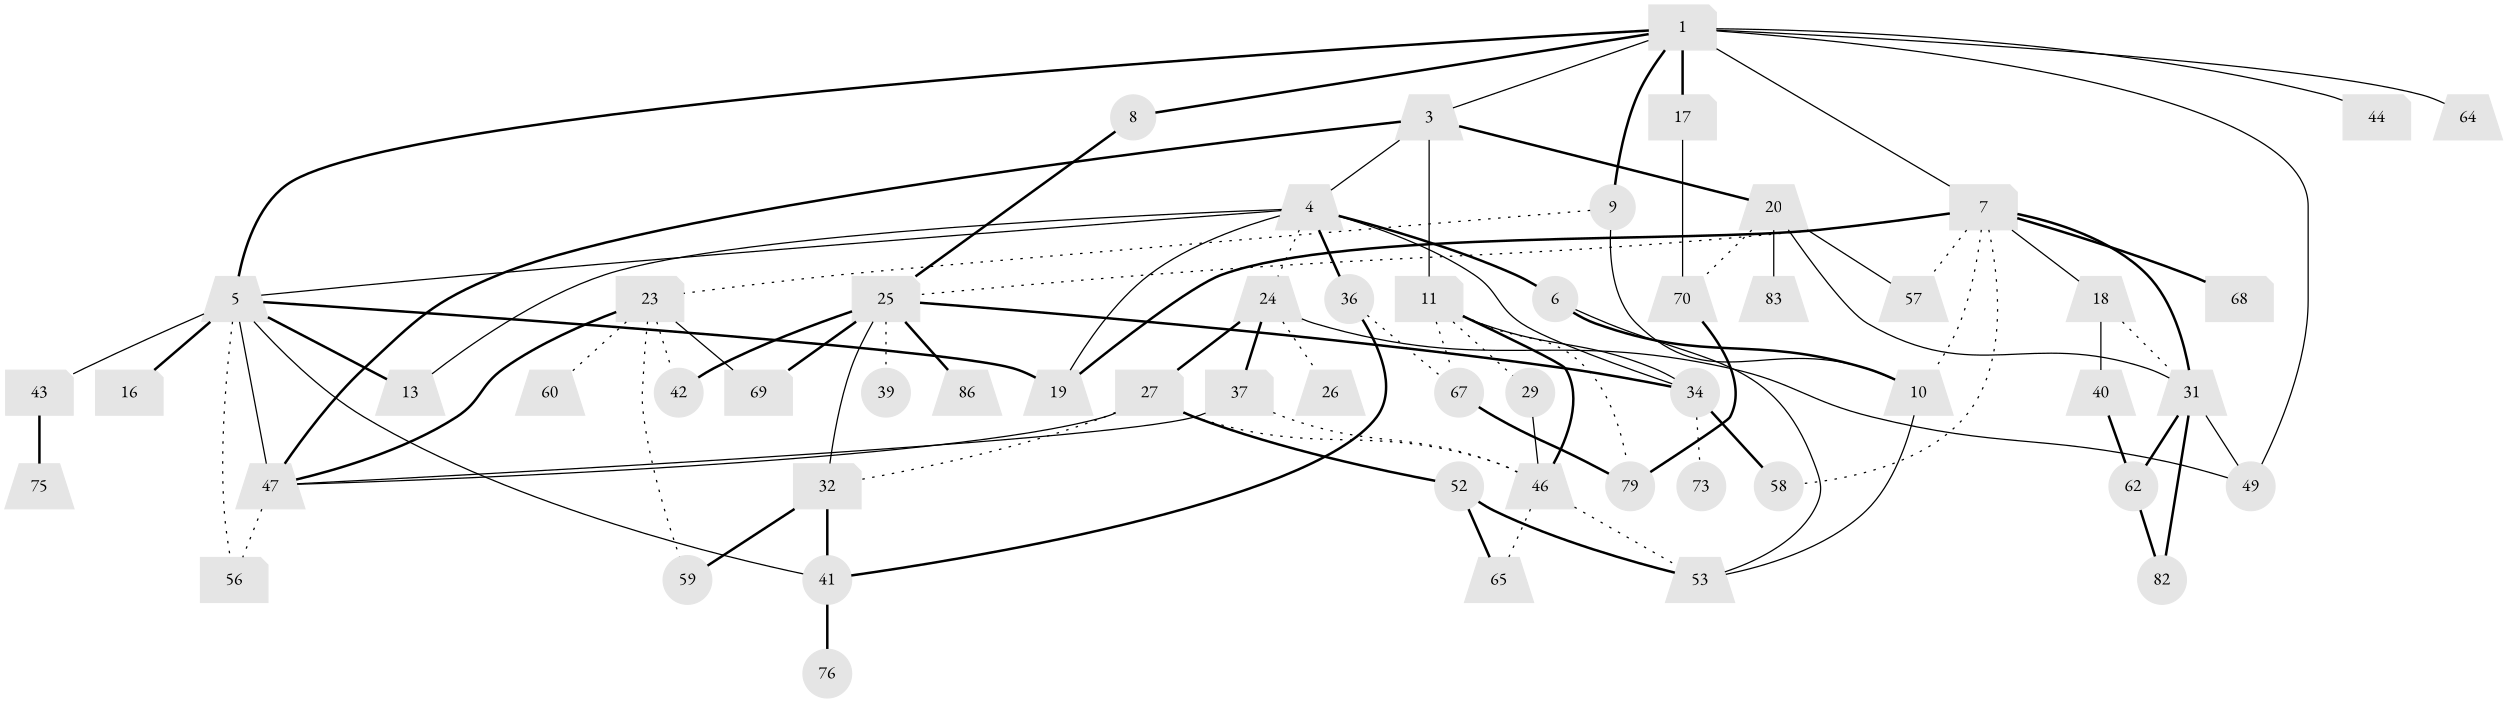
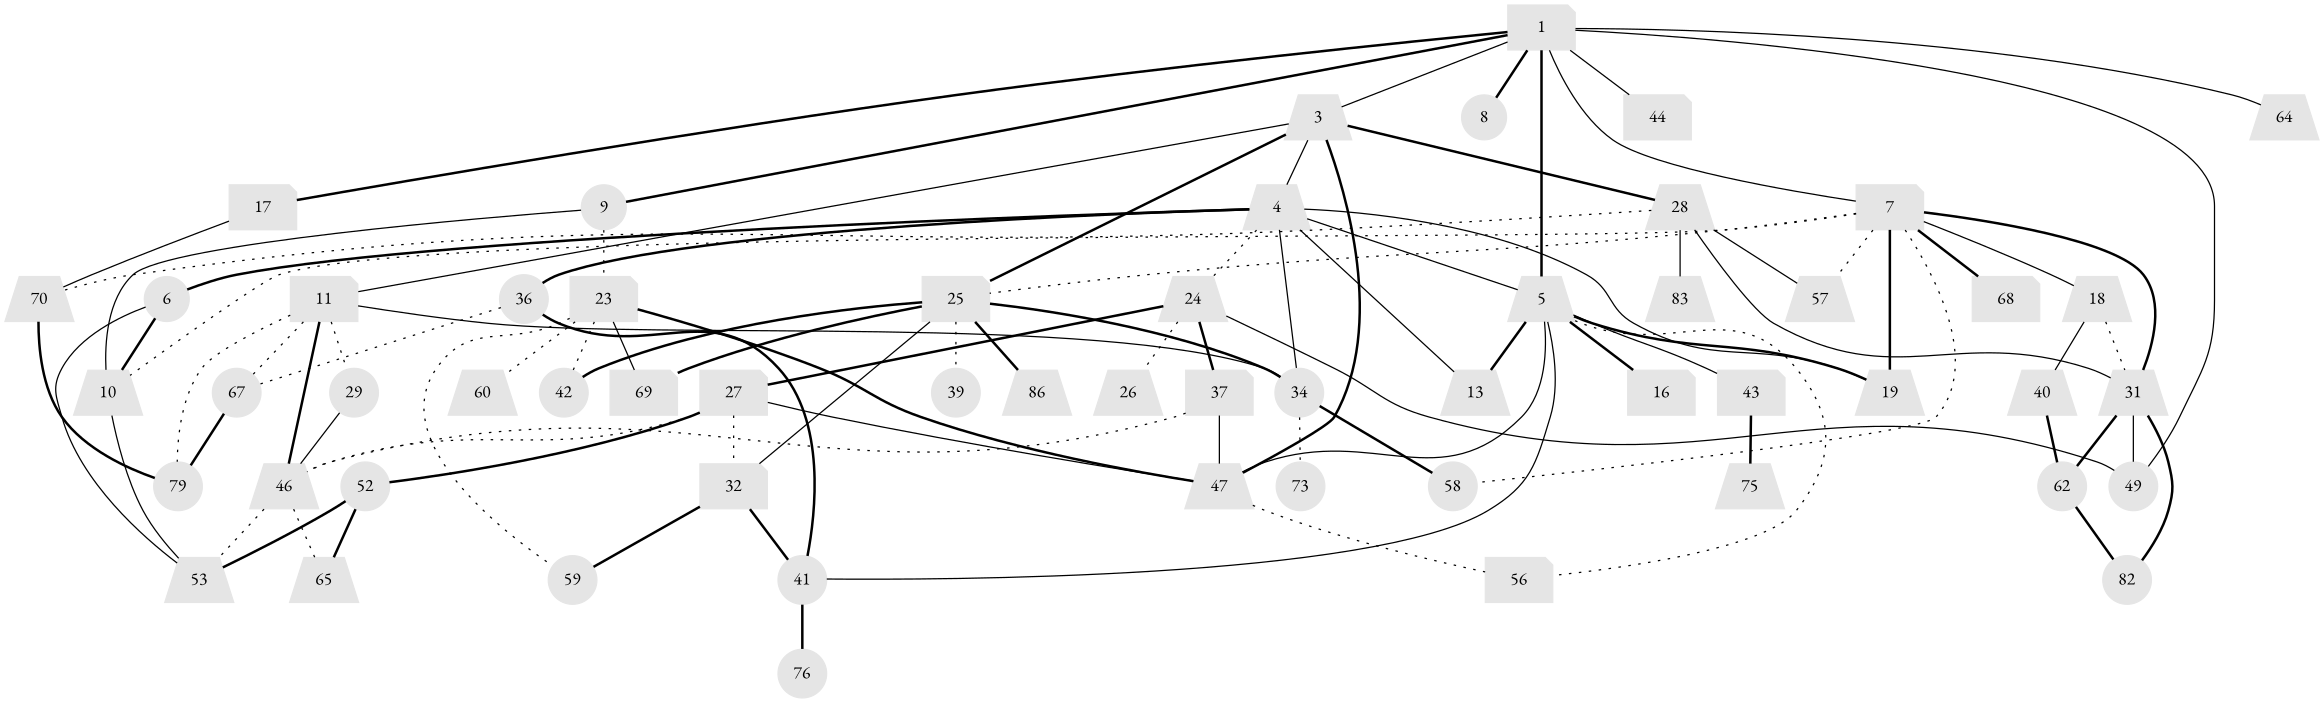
(1015, 204) -> (1145, 204)
(1774, 207) -> (1680, 207)
